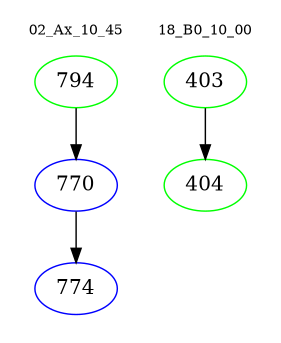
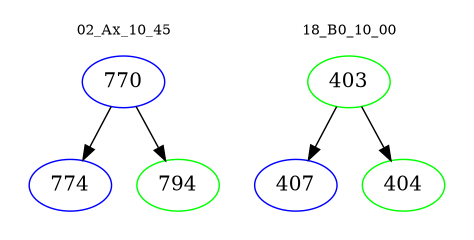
(76, 127) -> (147, 127)
none -> (296, 185)
